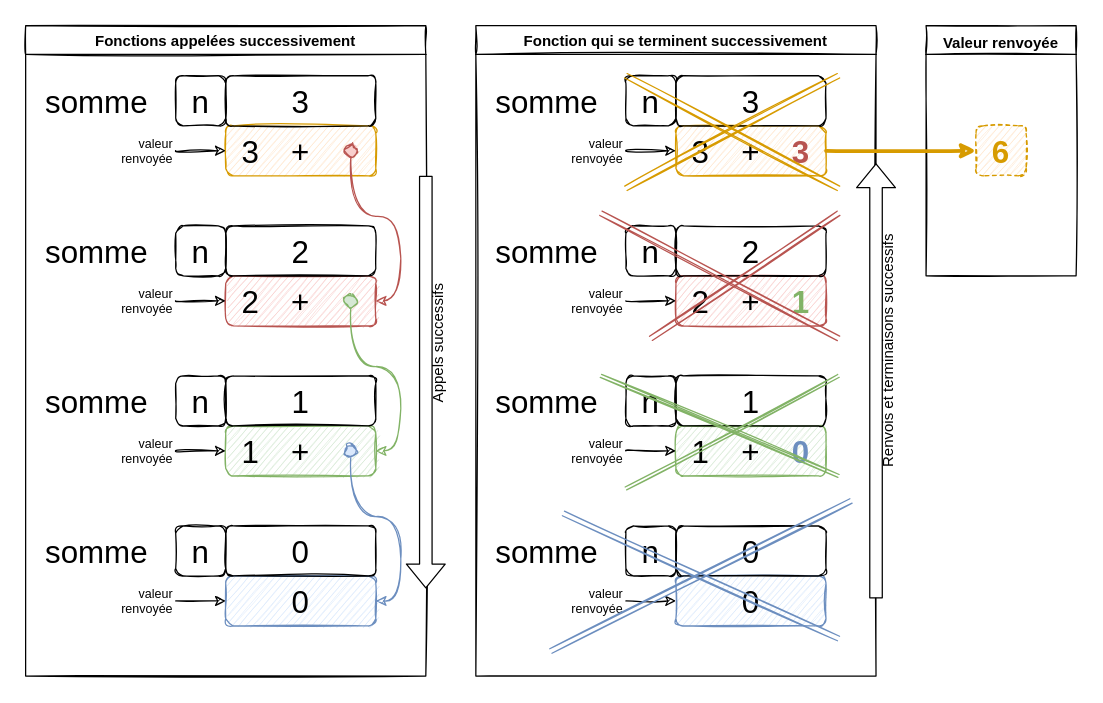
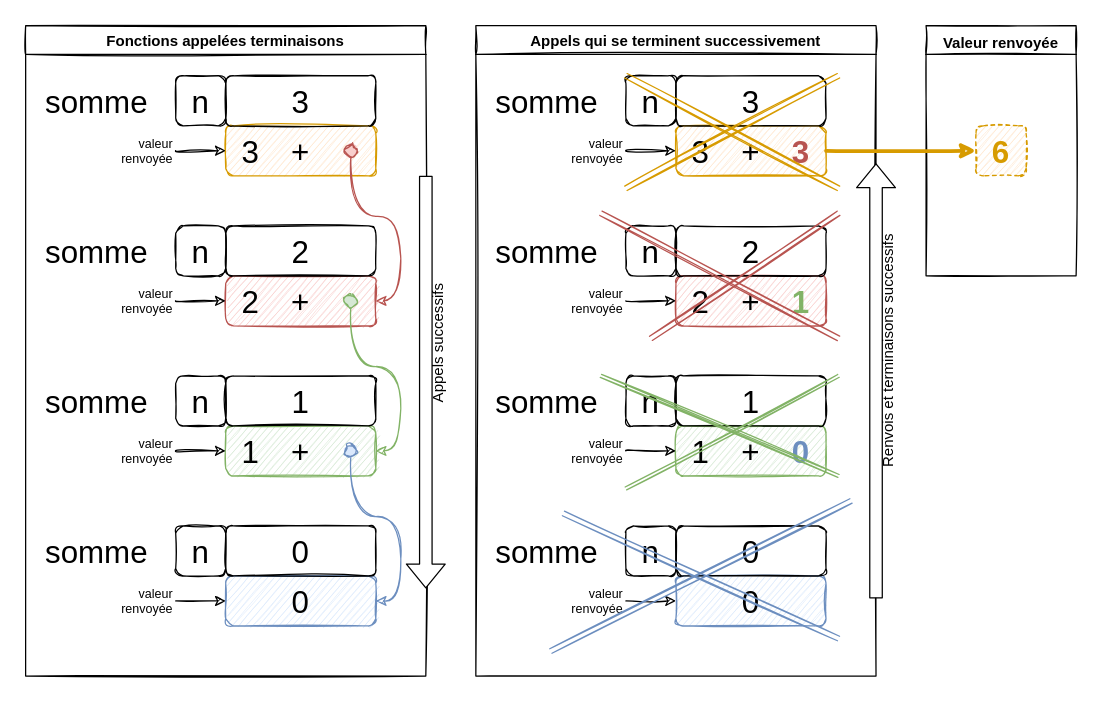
(225, 41) -> (225, 41)
(675, 41) -> (675, 41)
